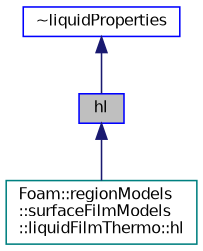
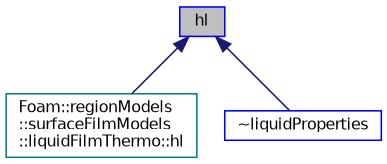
(102, 73) -> (258, 79)
